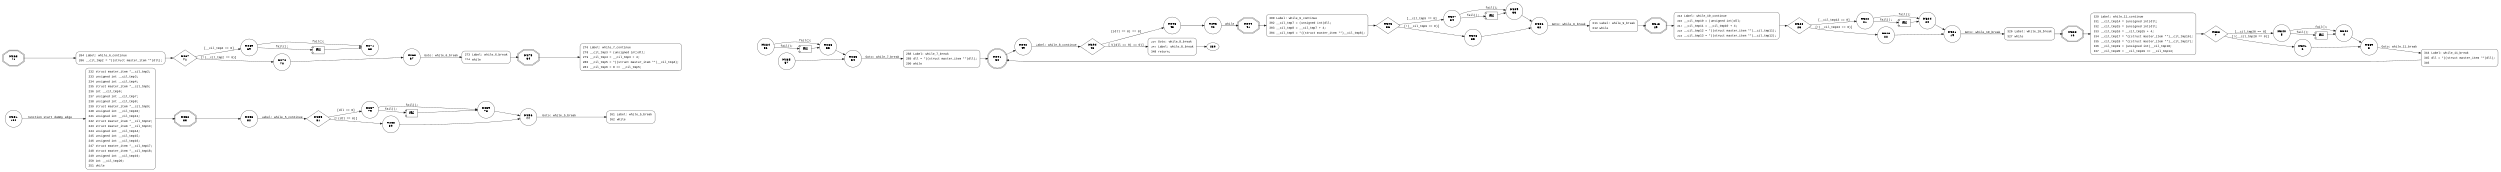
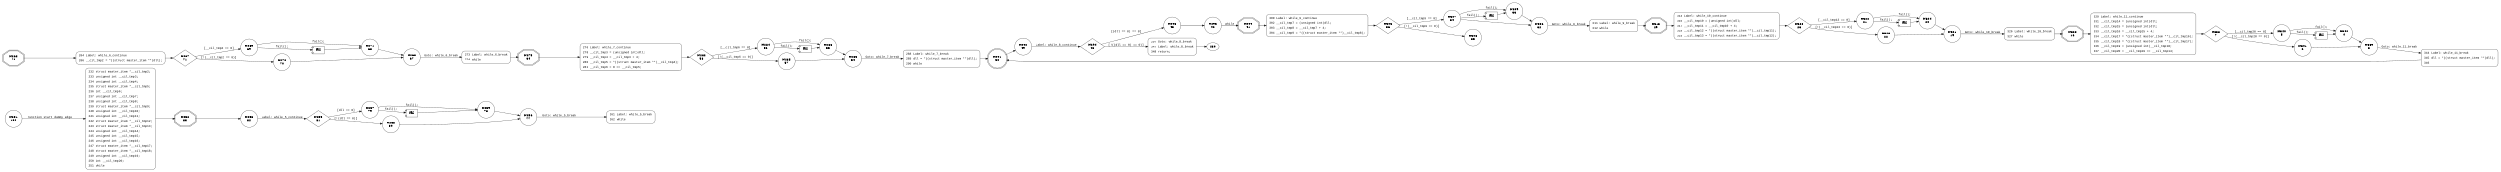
(1505, 33) -> (1495, 22)
none -> (390, 52)
none -> (702, 57)
